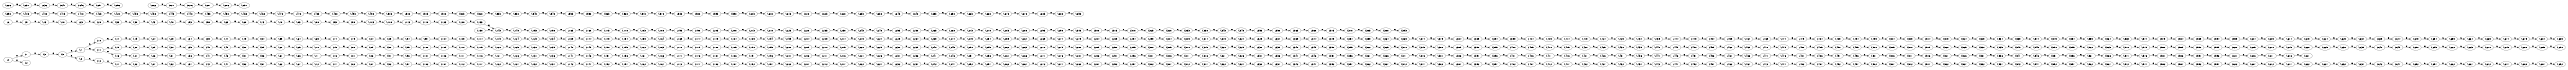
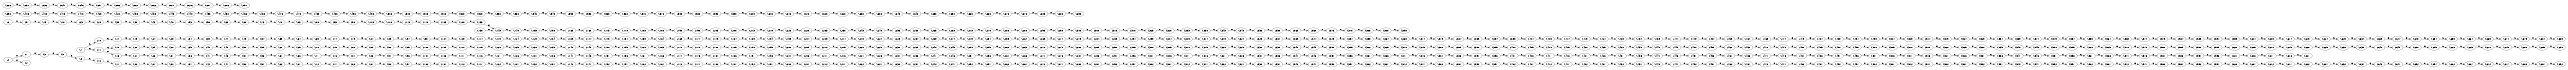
none -> (135, 5)
(71, 52) -> none
